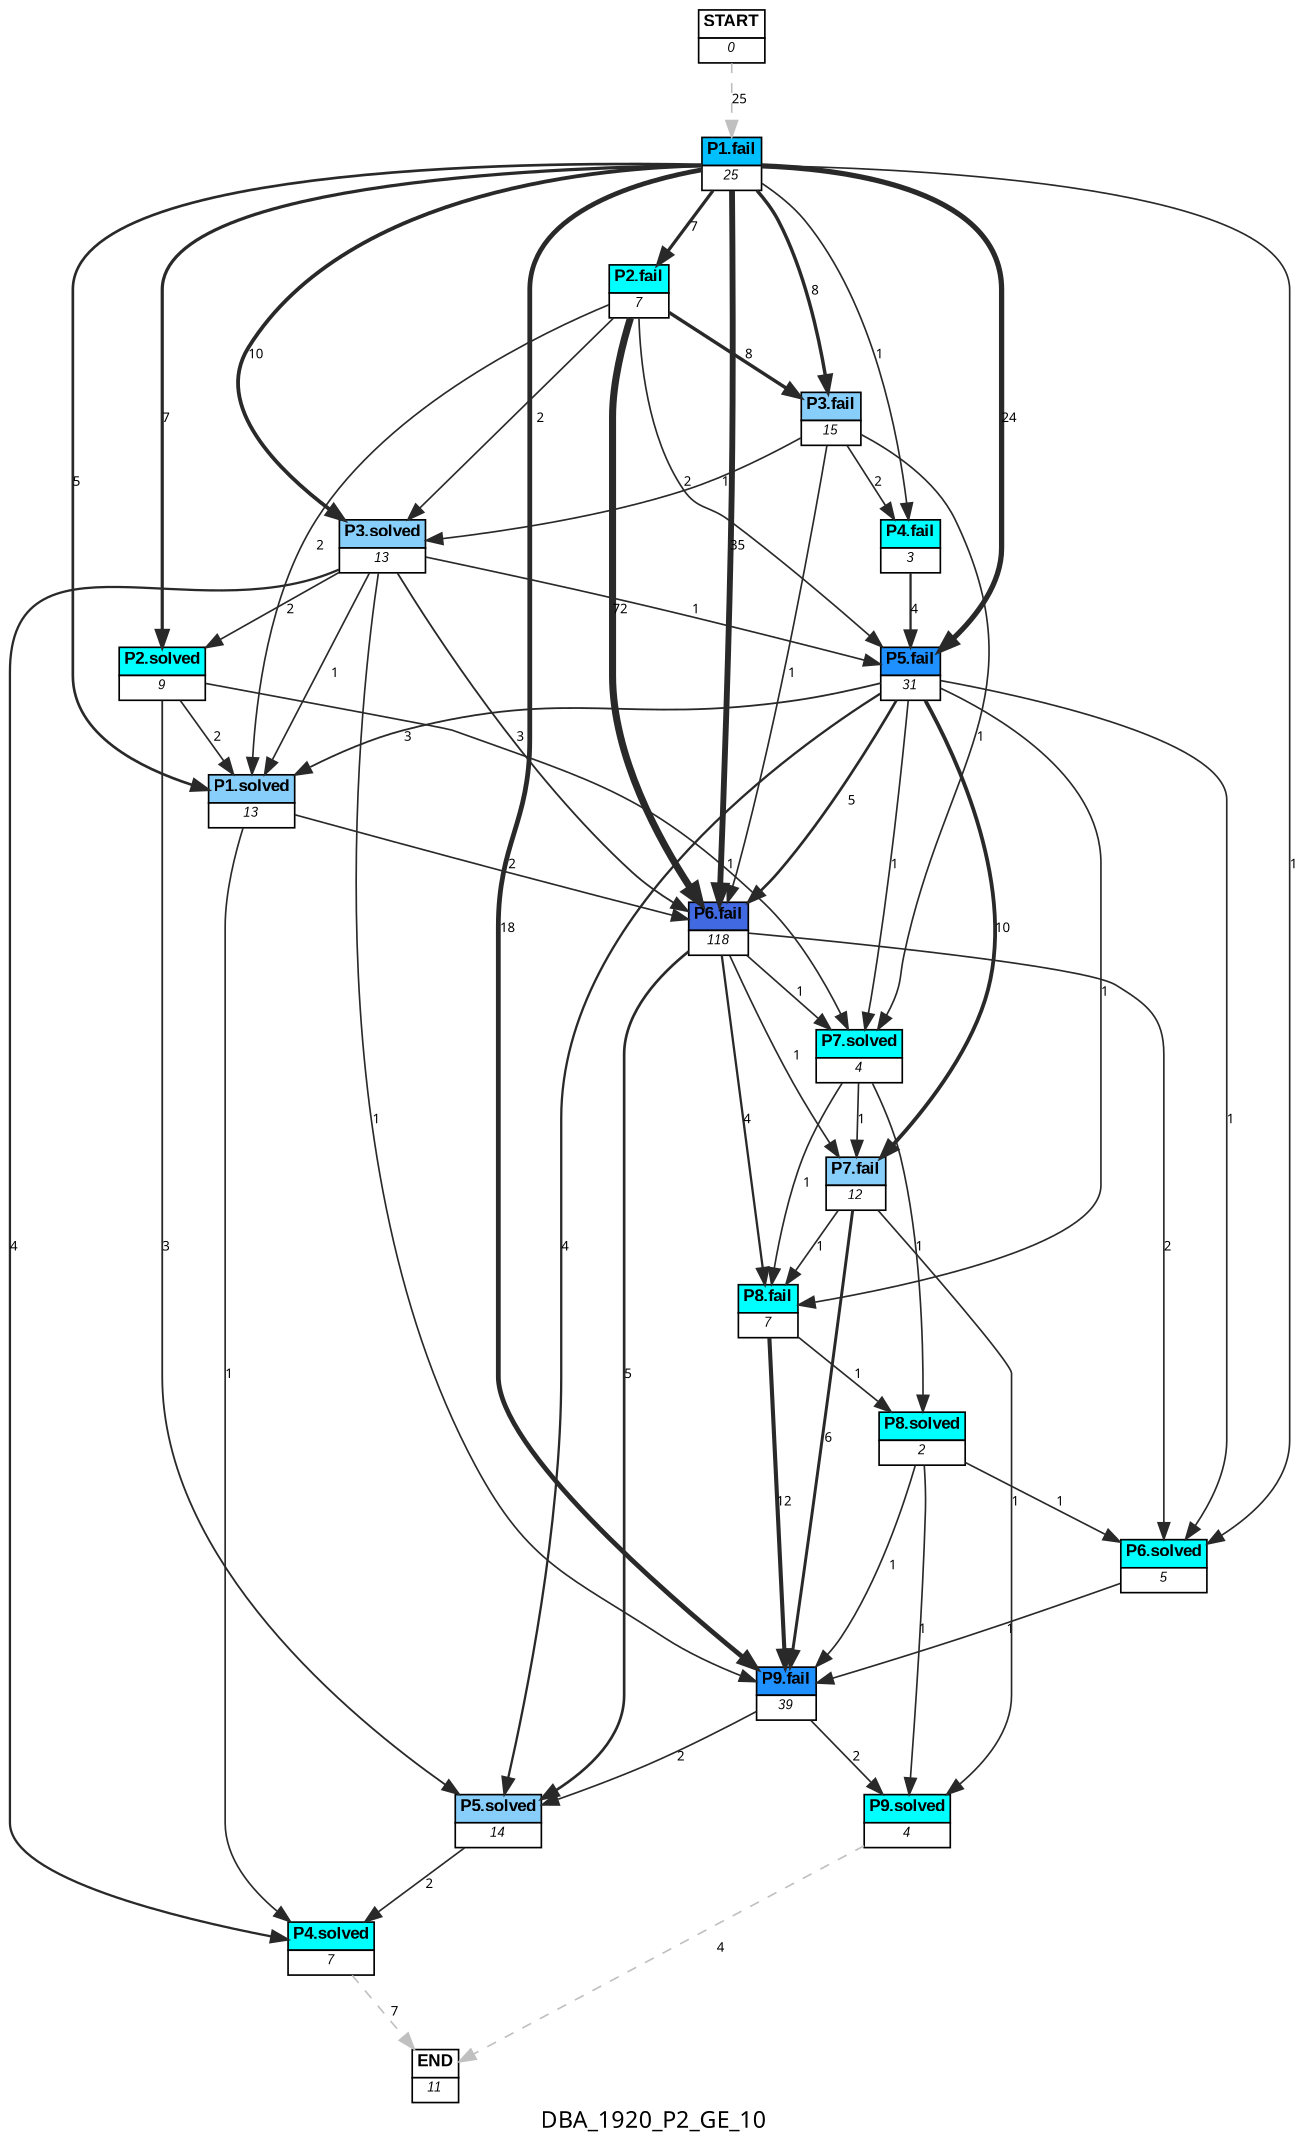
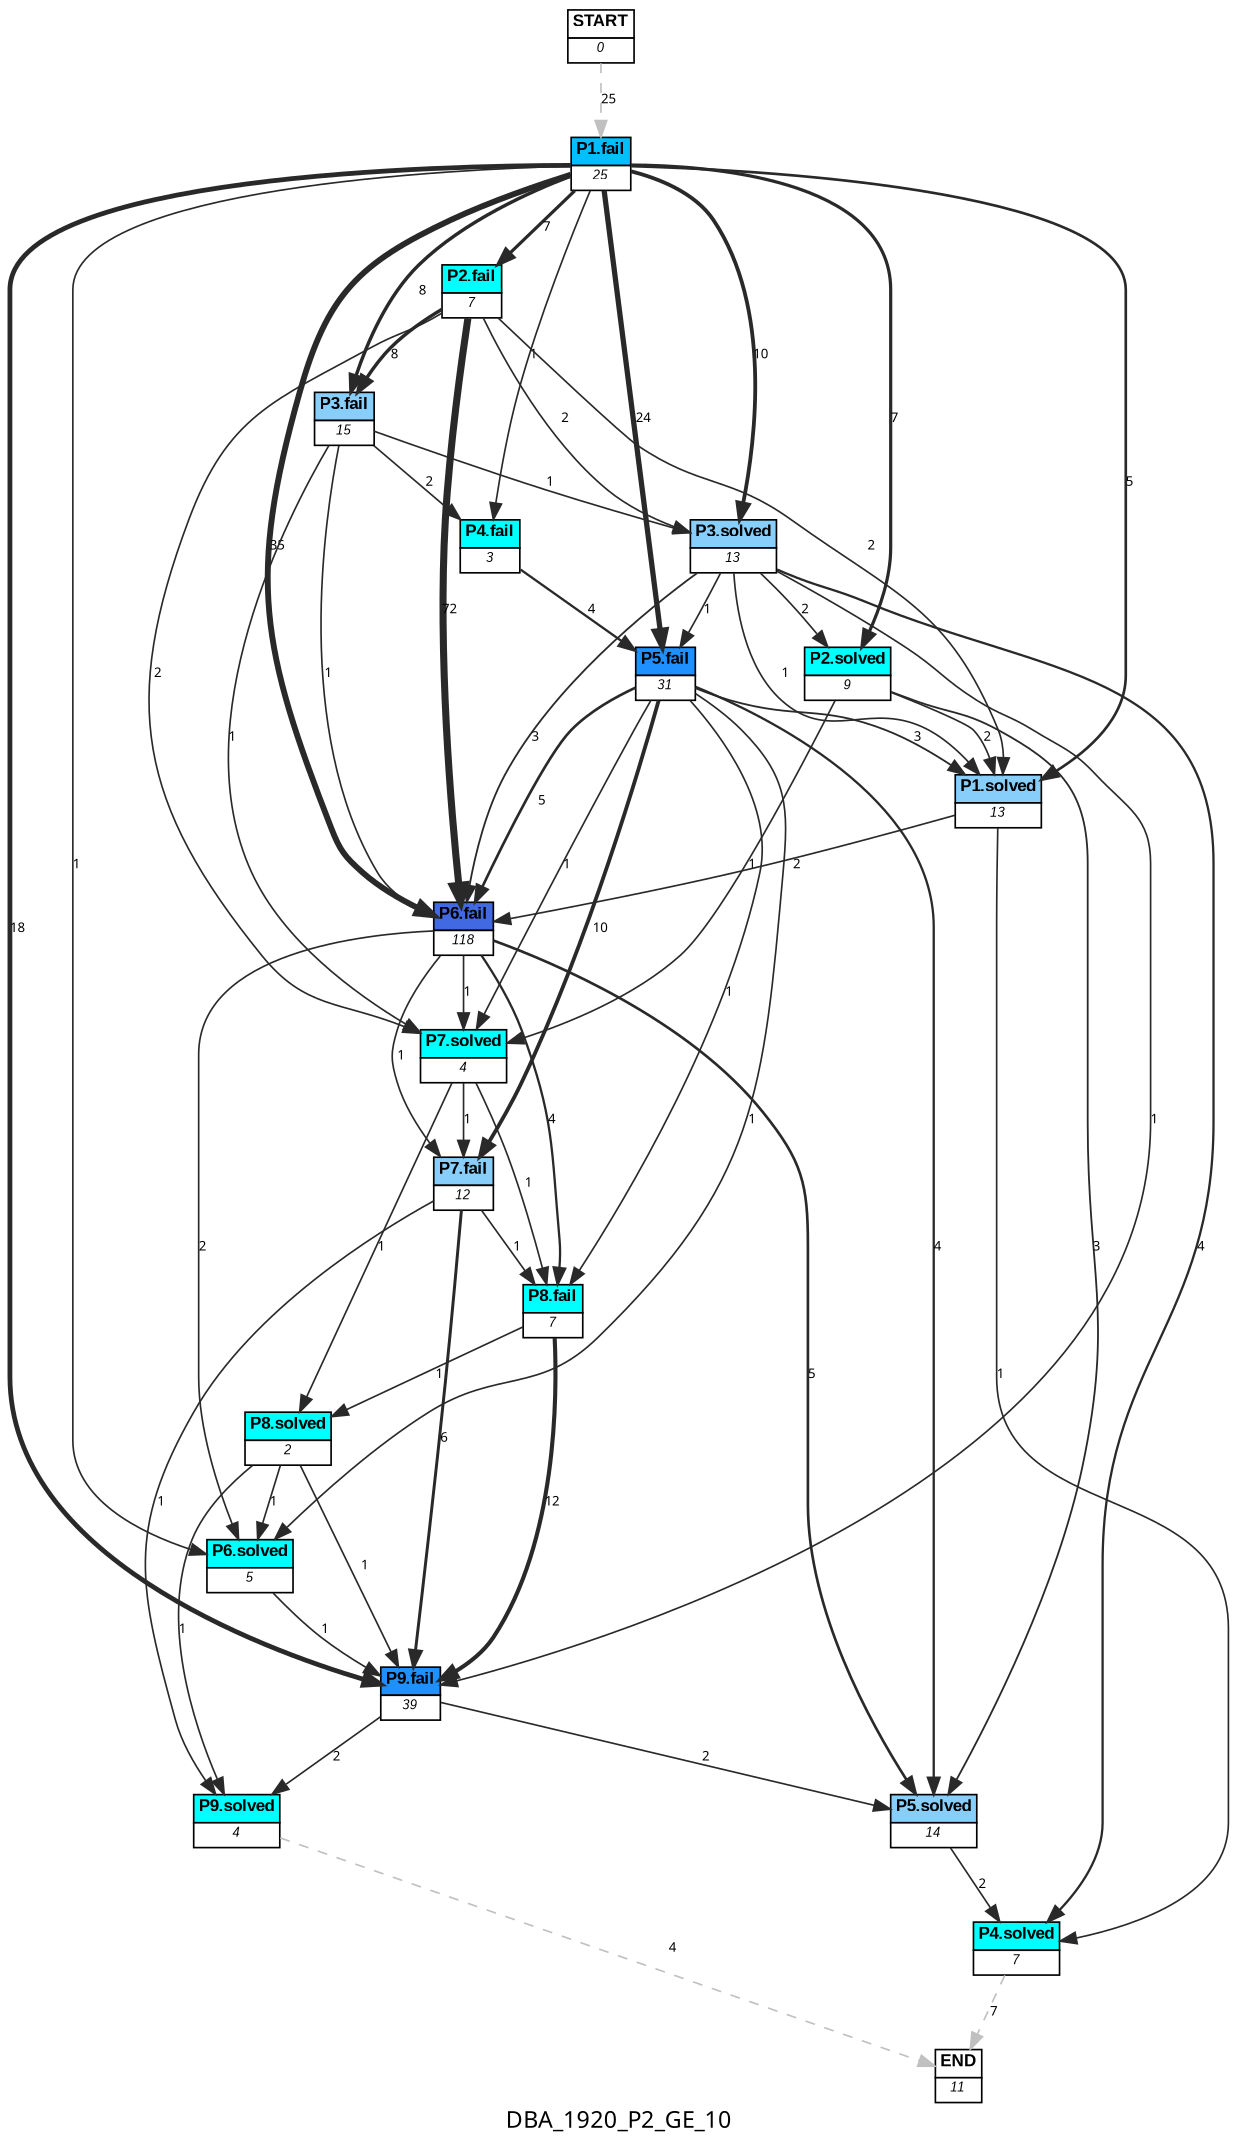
(706, 508) -> (152, 662)
